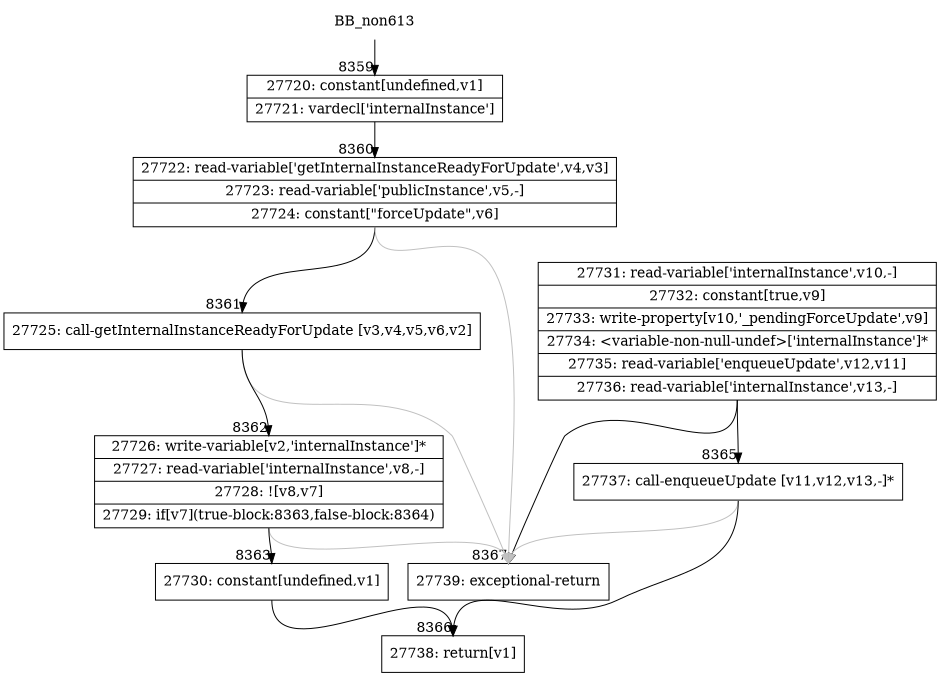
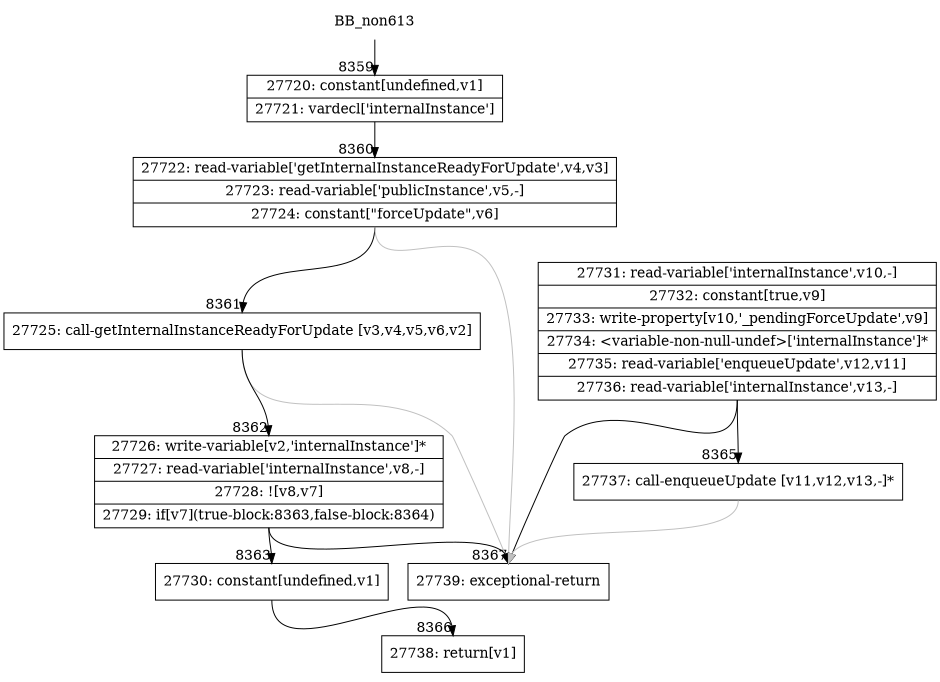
(384, 546) -> (384, 546)
(613, 601) -> none
